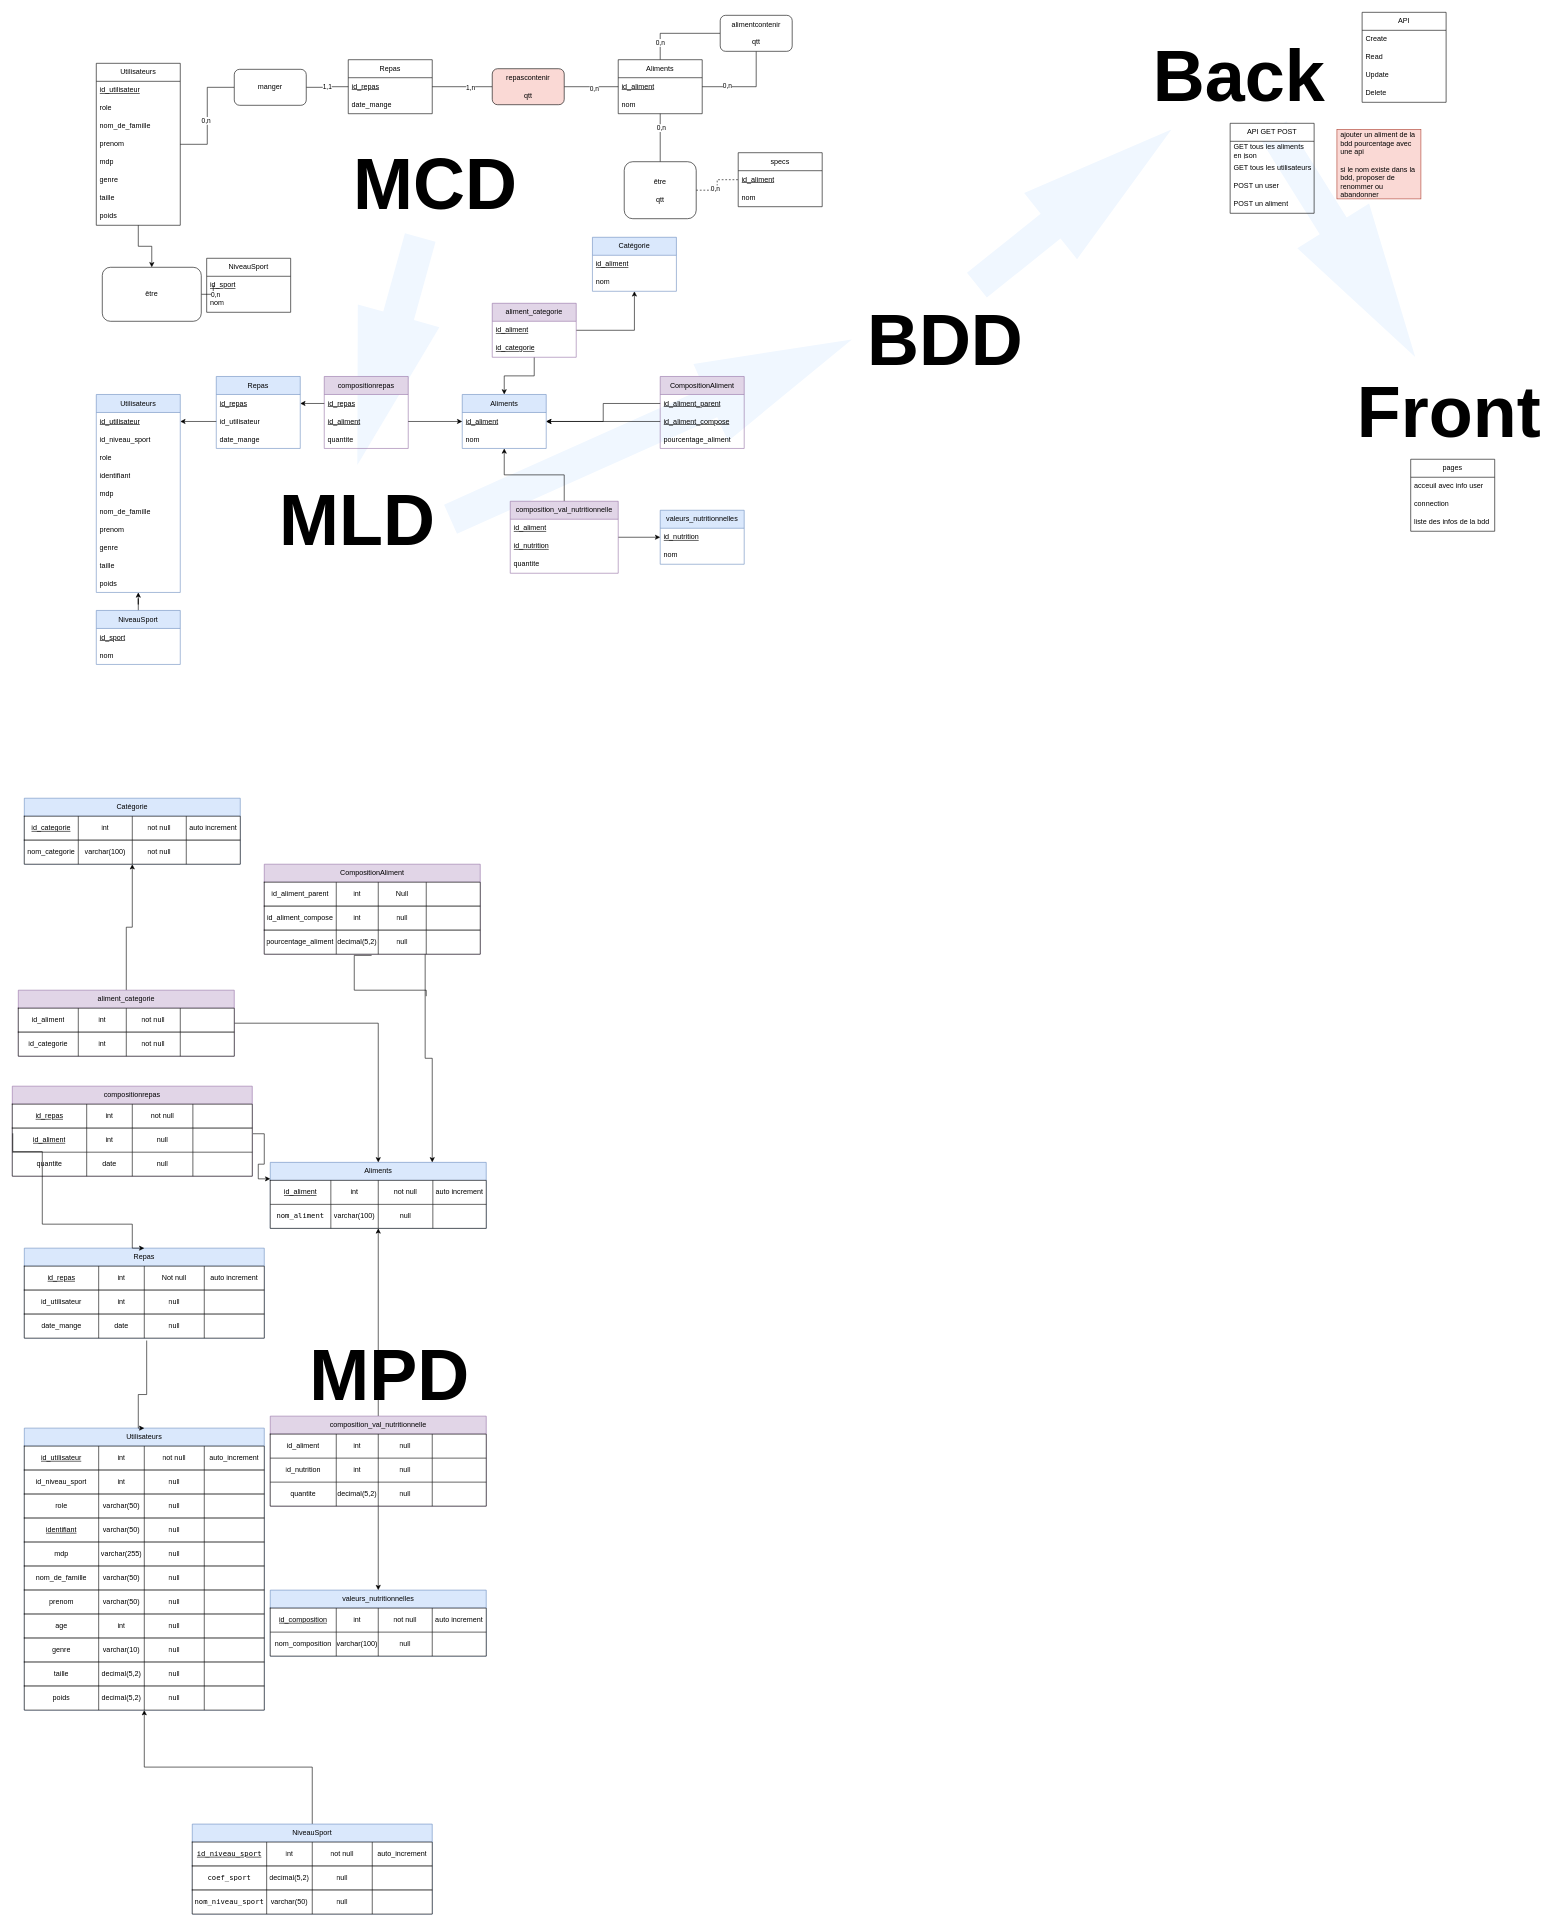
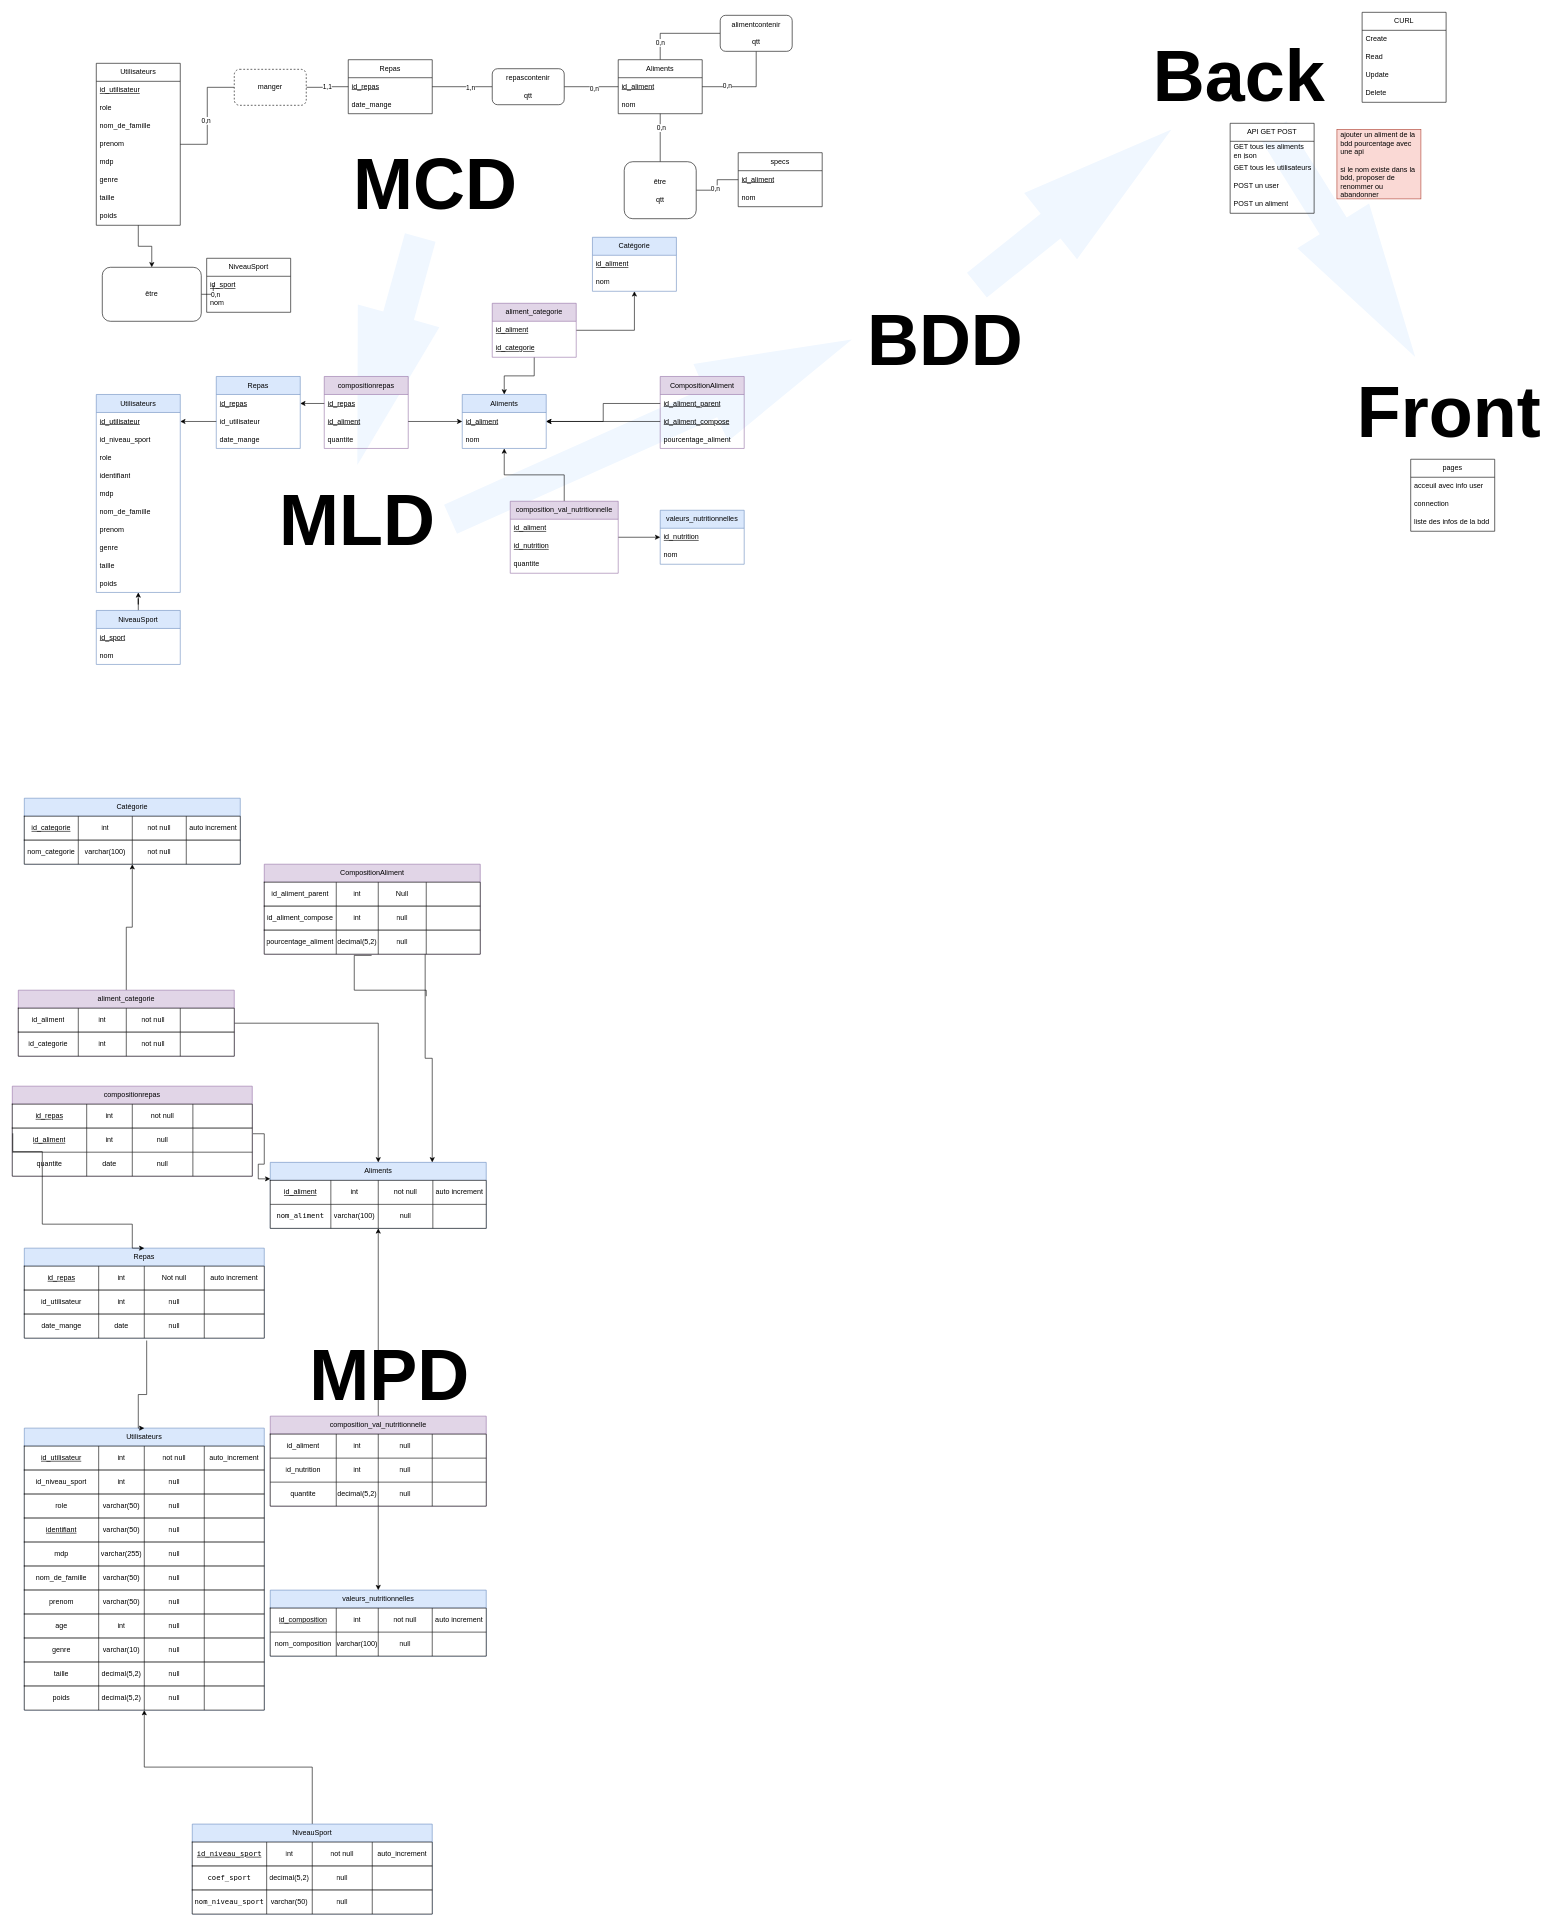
(1404, 21) -> (1404, 21)
(270, 87) -> (270, 87)
(528, 87) -> (528, 87)
(724, 180) -> (724, 180)
